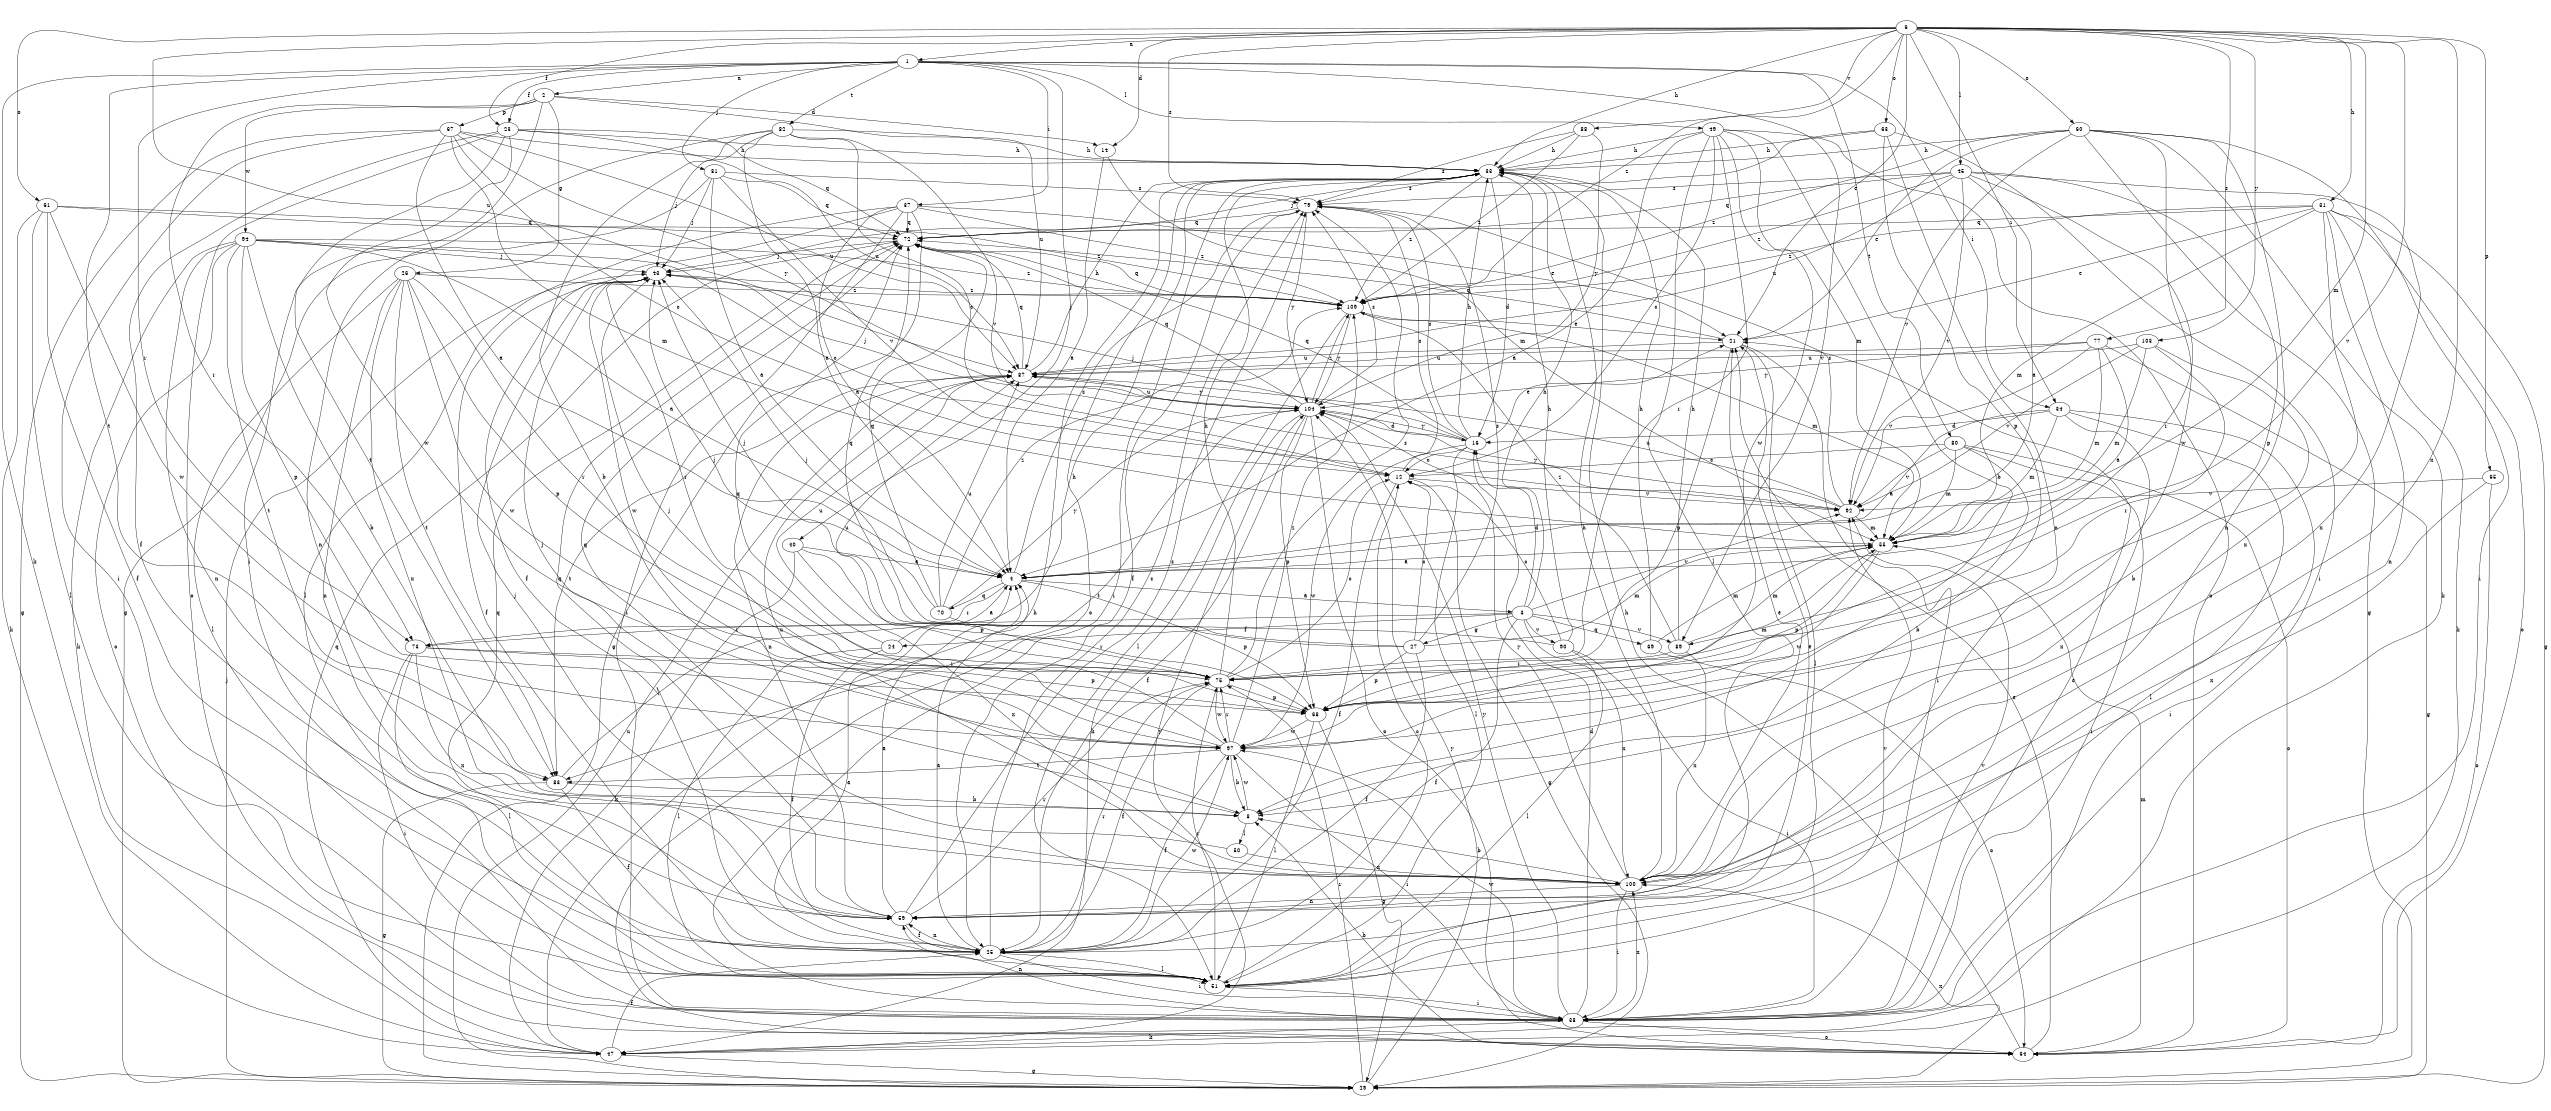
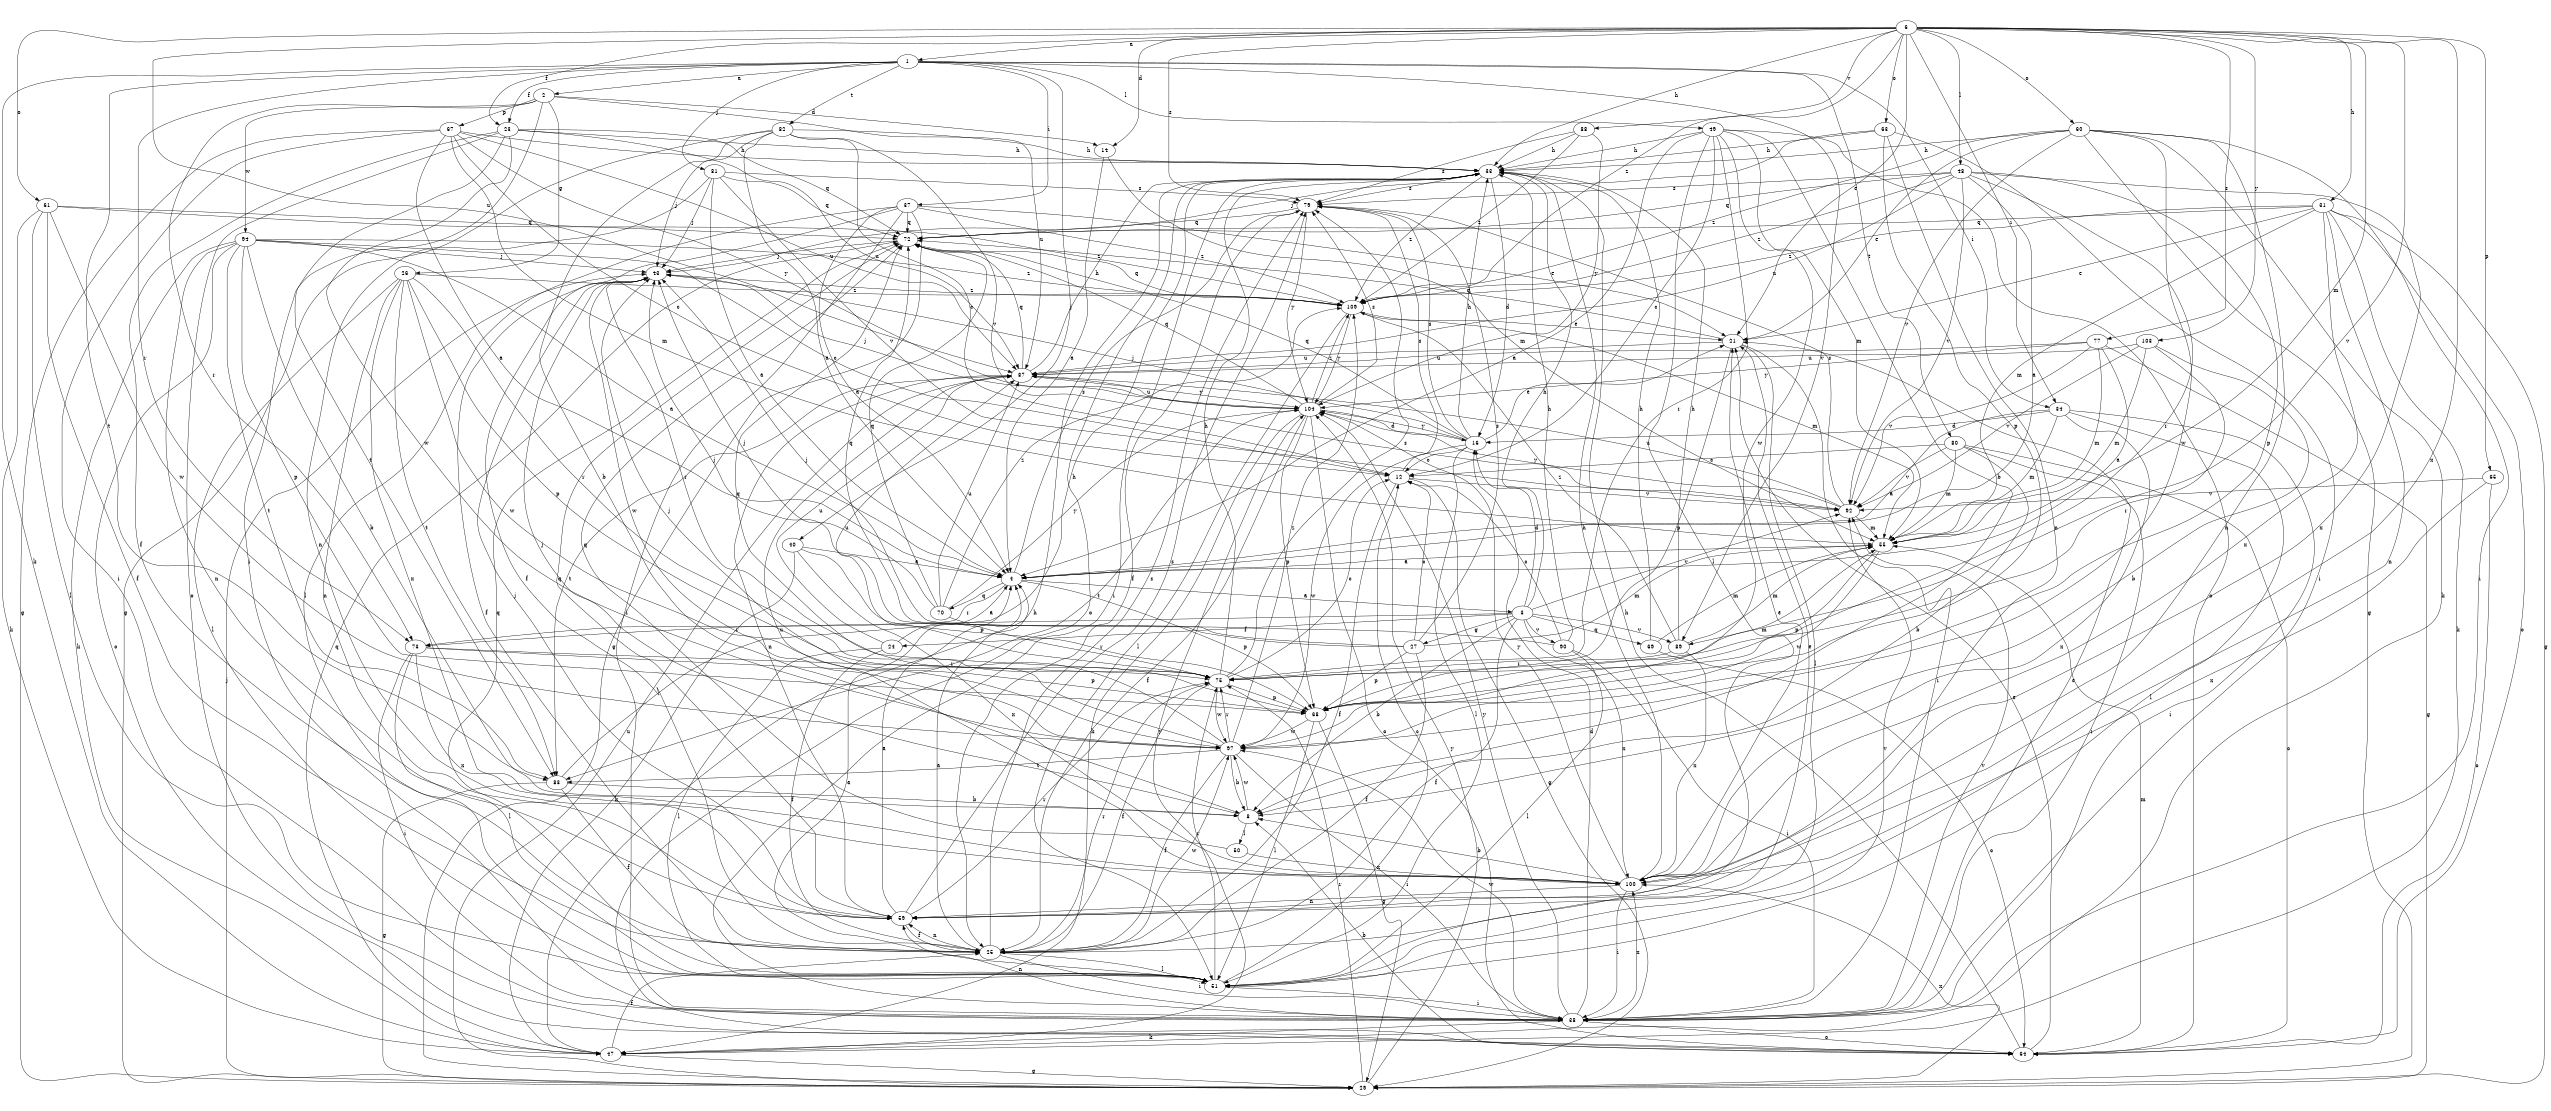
(1961, 172) -> (1961, 172)
none -> (1380, 706)
